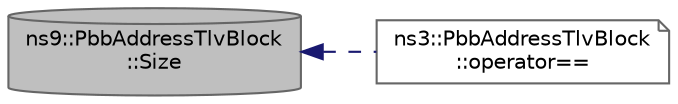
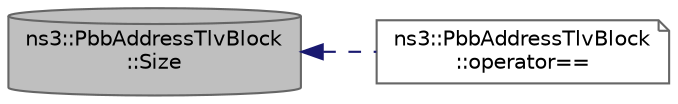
(155, 52) -> (155, 52)
